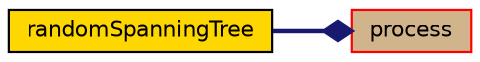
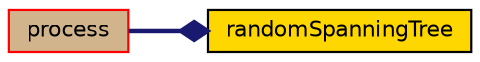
(298, 31) -> (154, 31)
